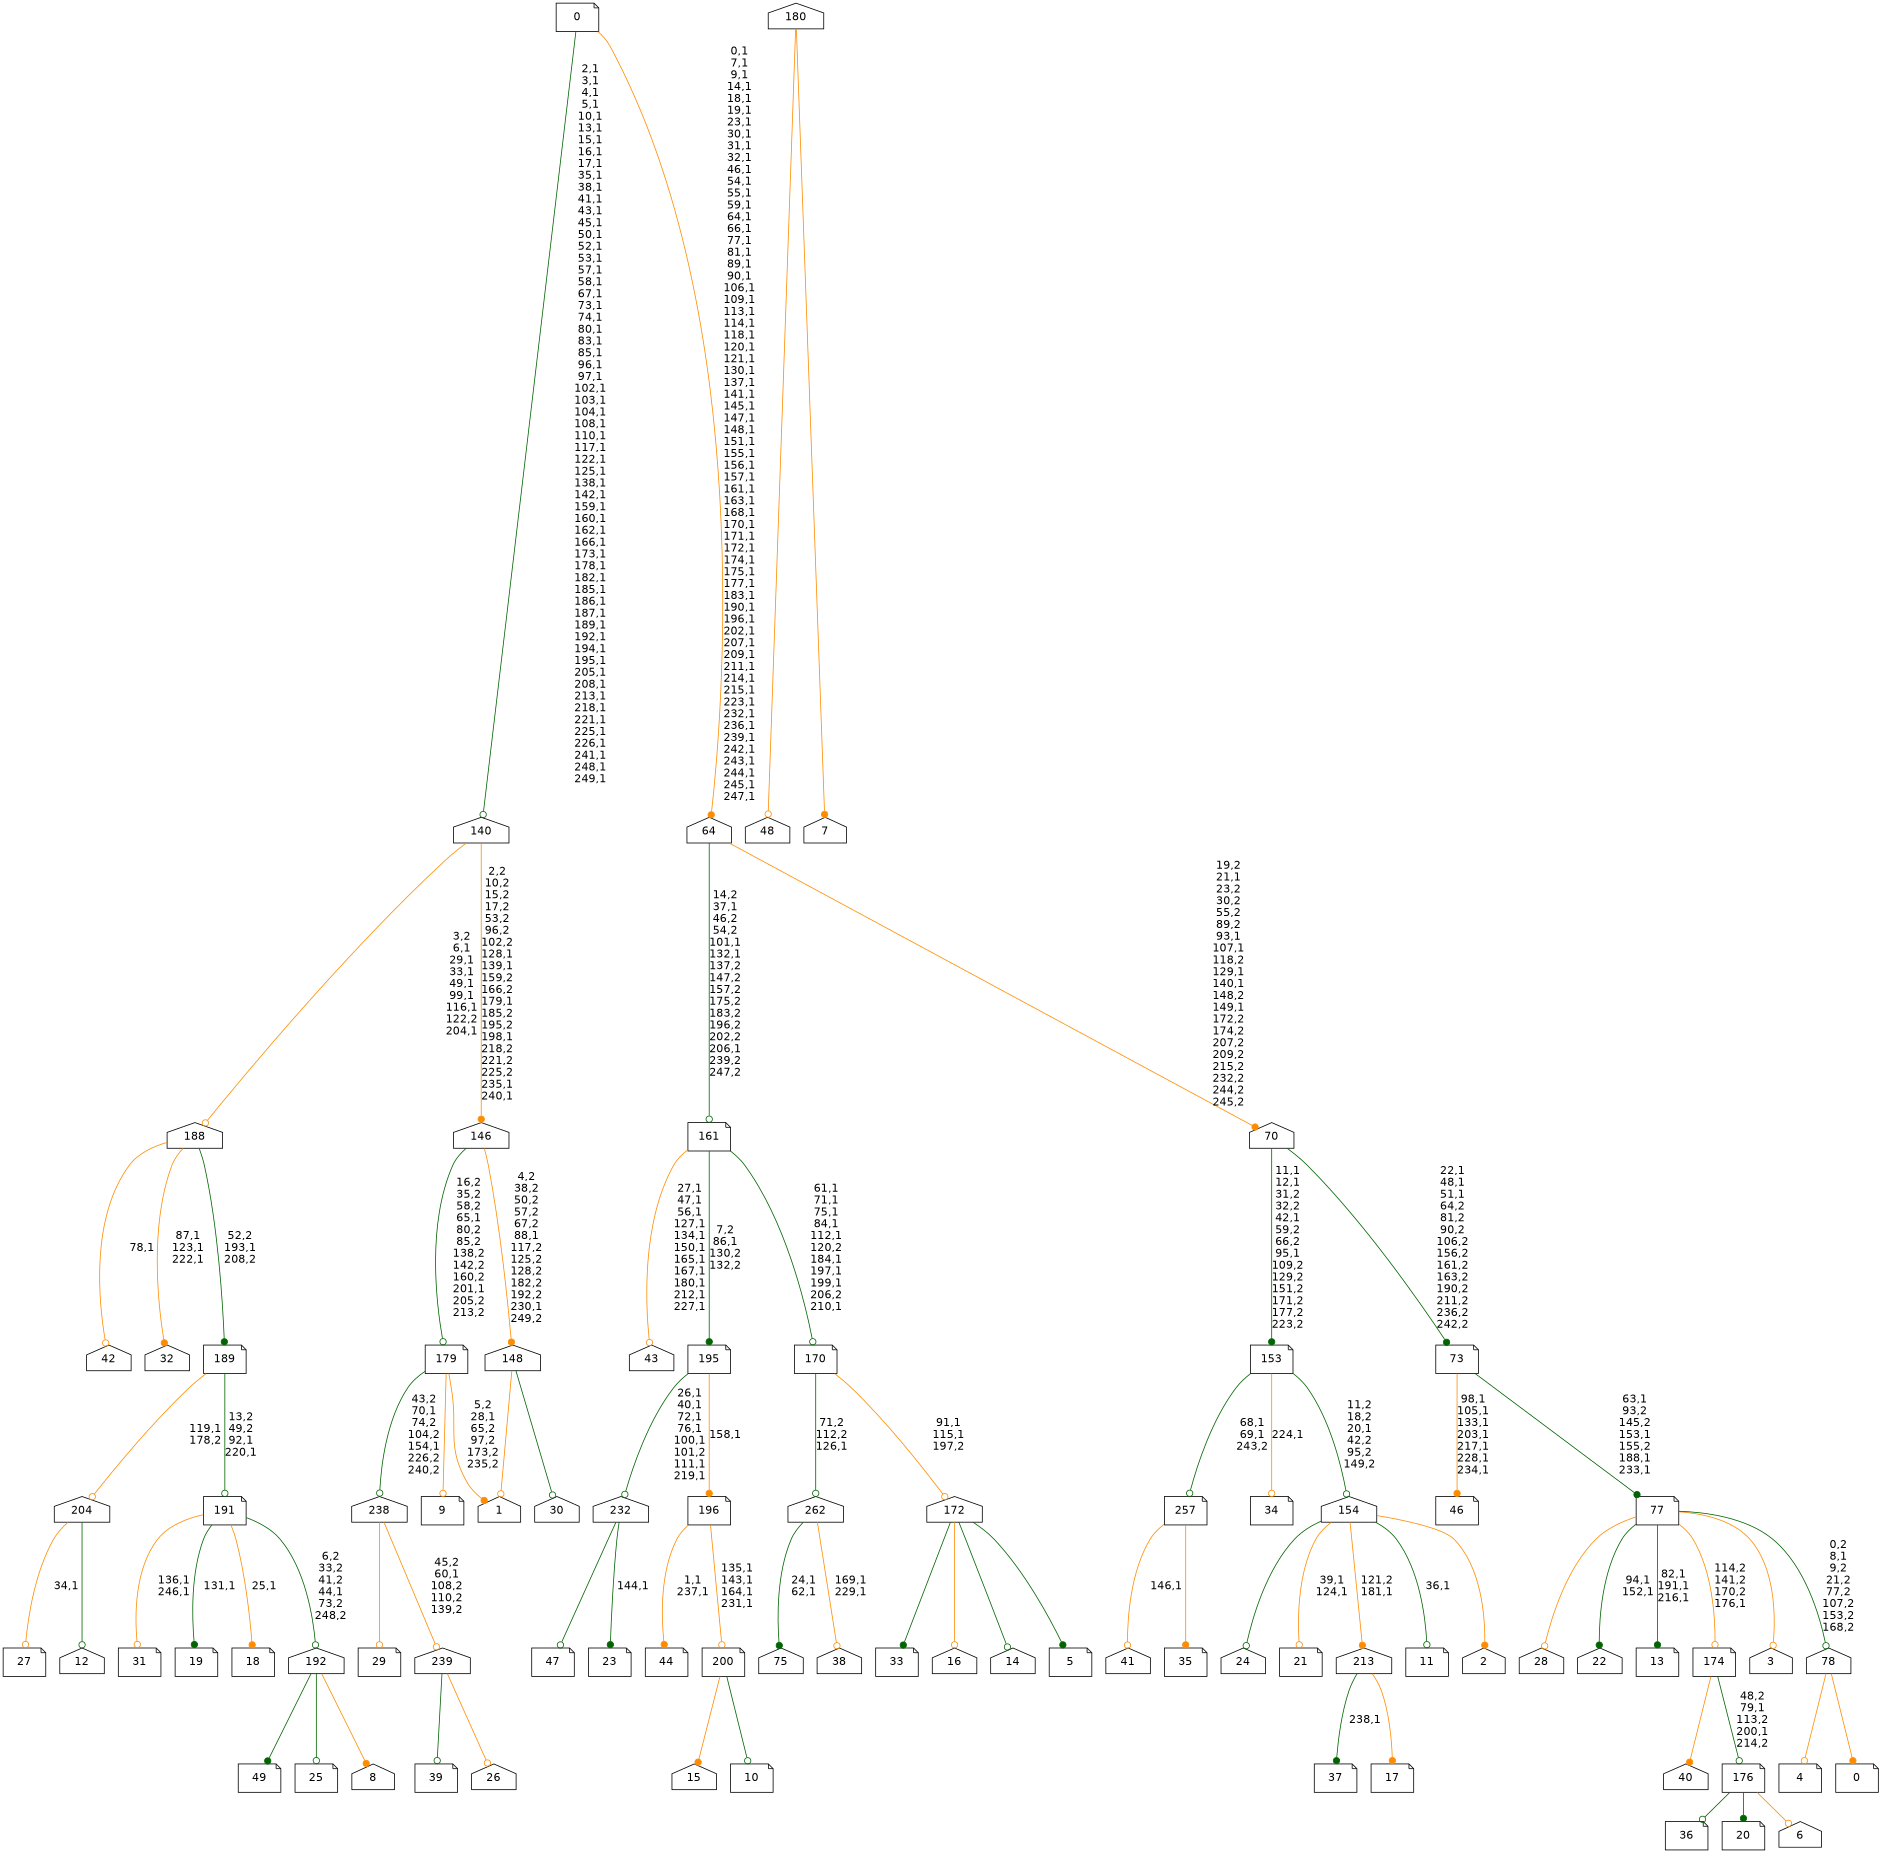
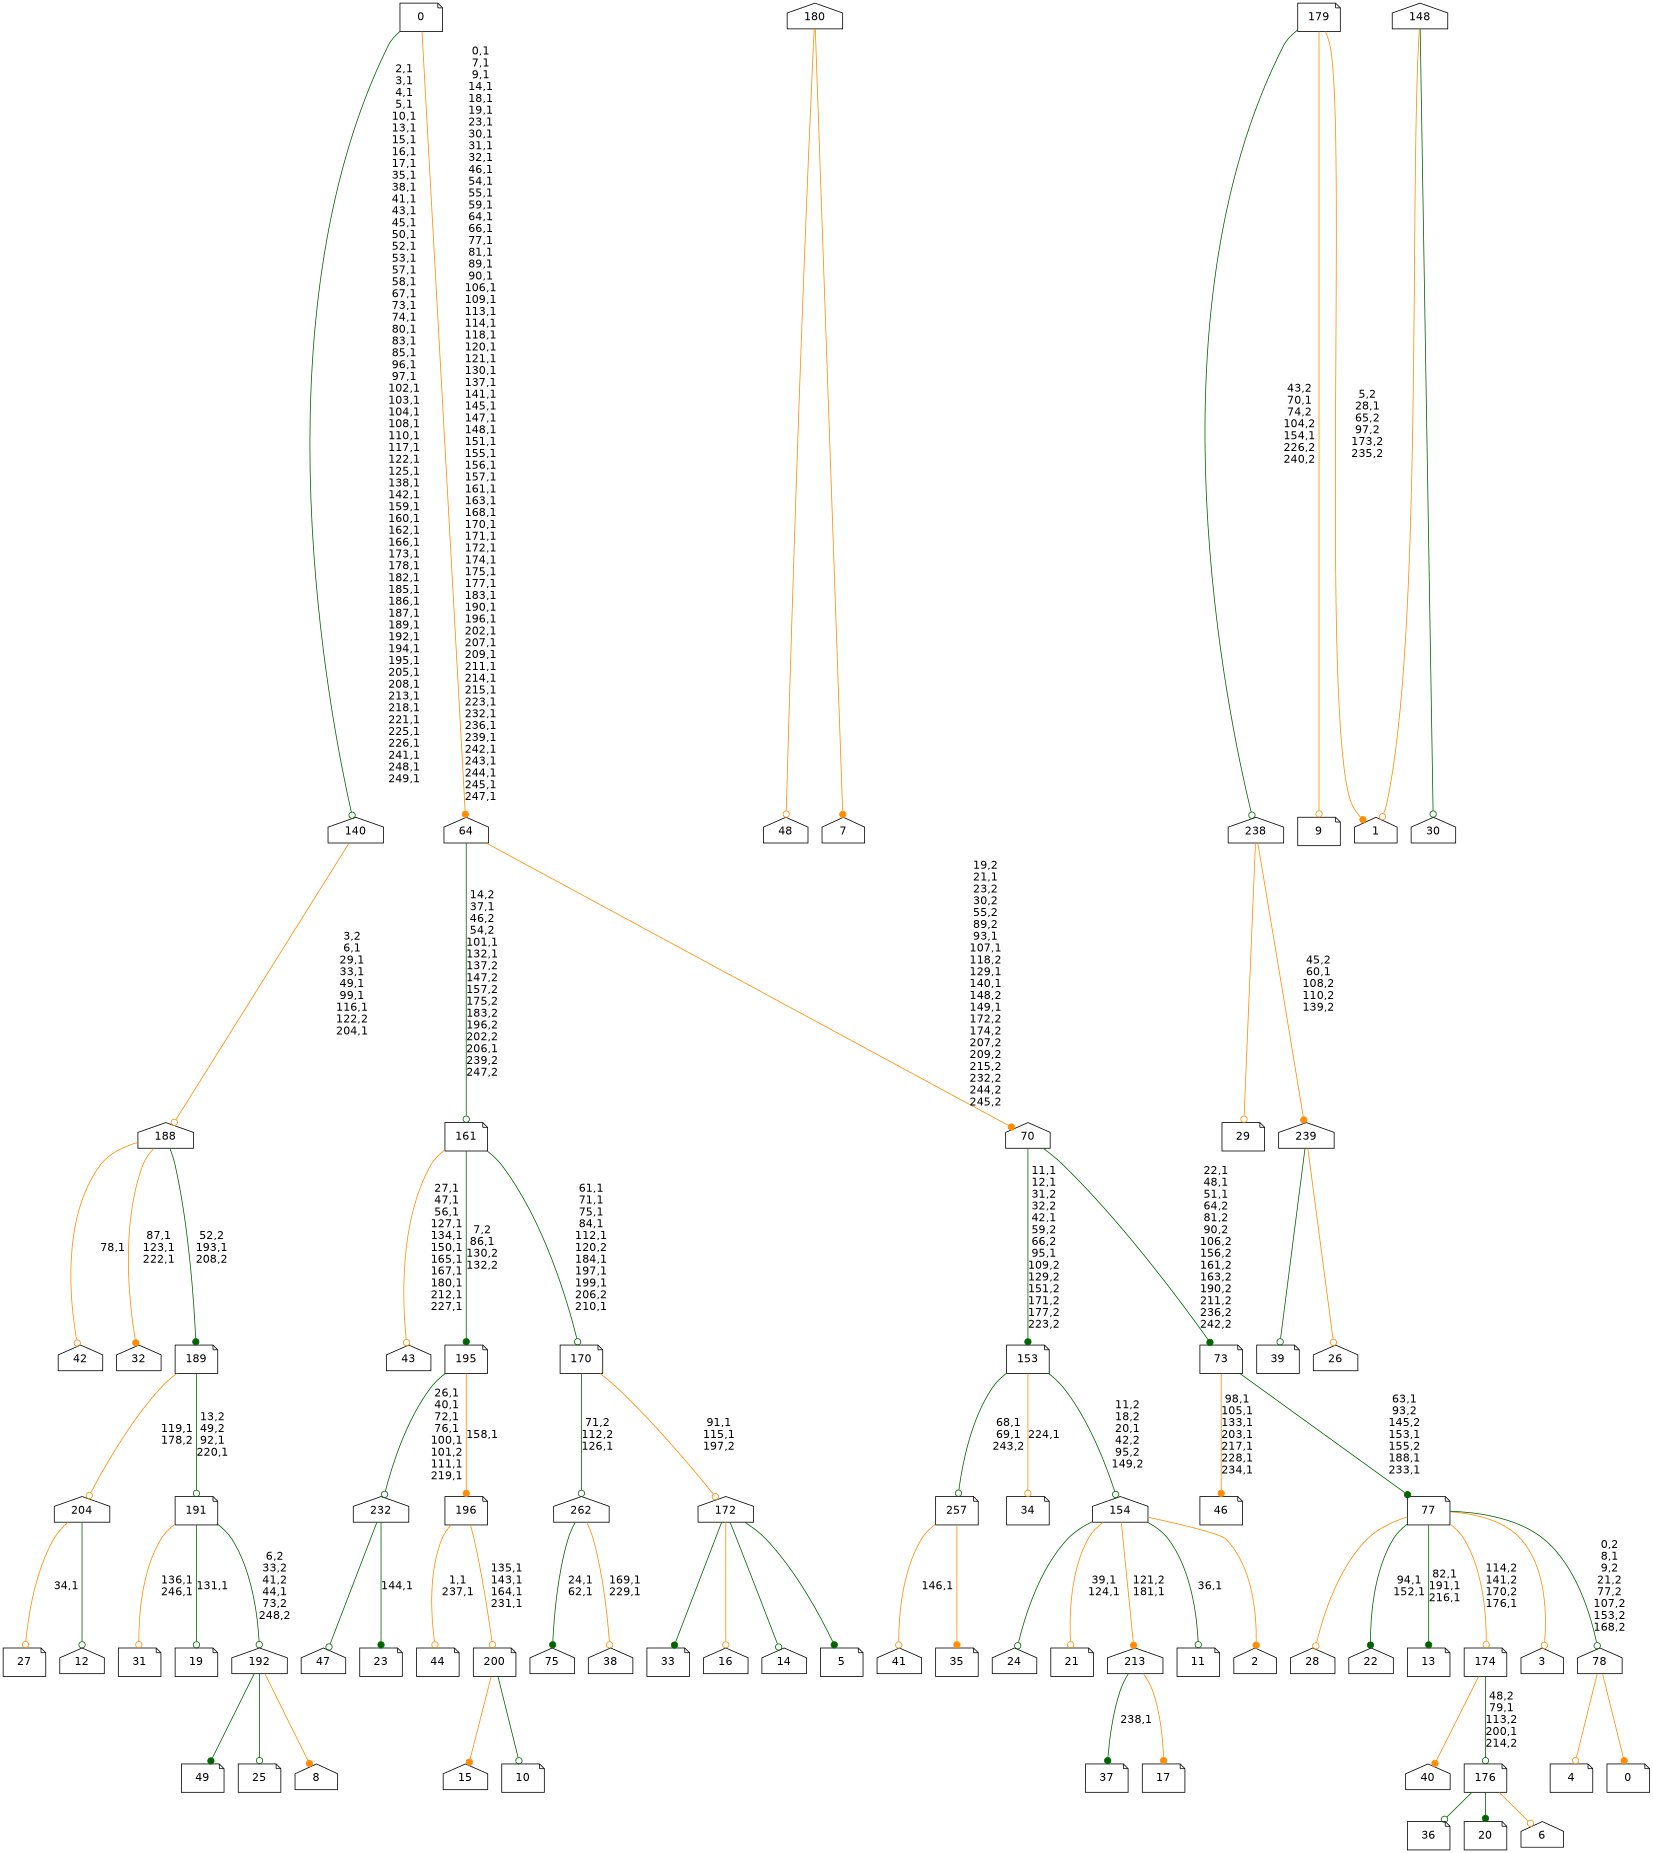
(481, 1137) -> none
(665, 1580) -> (433, 1581)
(194, 1581) -> (196, 1583)
(410, 1583) -> (1281, 980)
(253, 1662) -> none
(553, 1662) -> (323, 1662)
